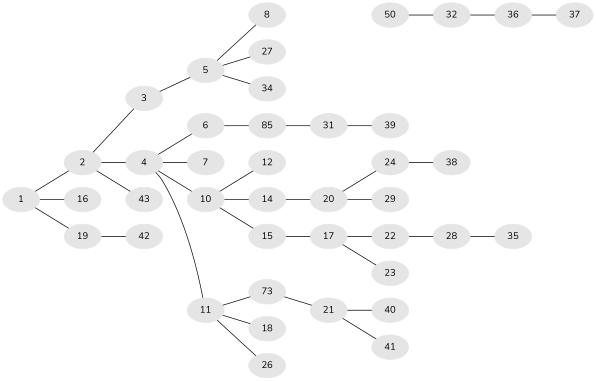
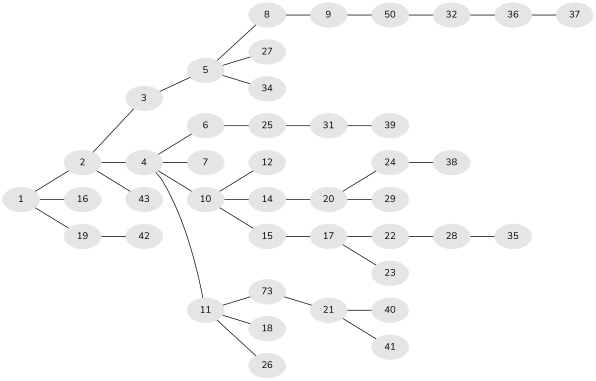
none -> (329, 15)
(267, 126) -> (267, 126)
